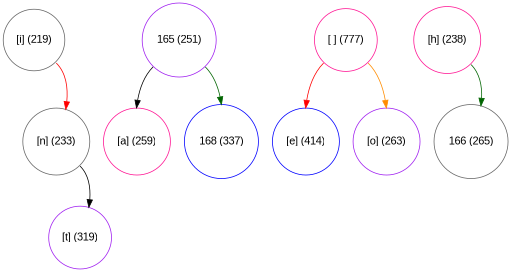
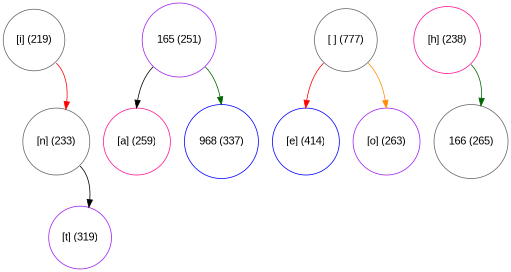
(346, 40) -> (346, 40)
(221, 142) -> (221, 142)
